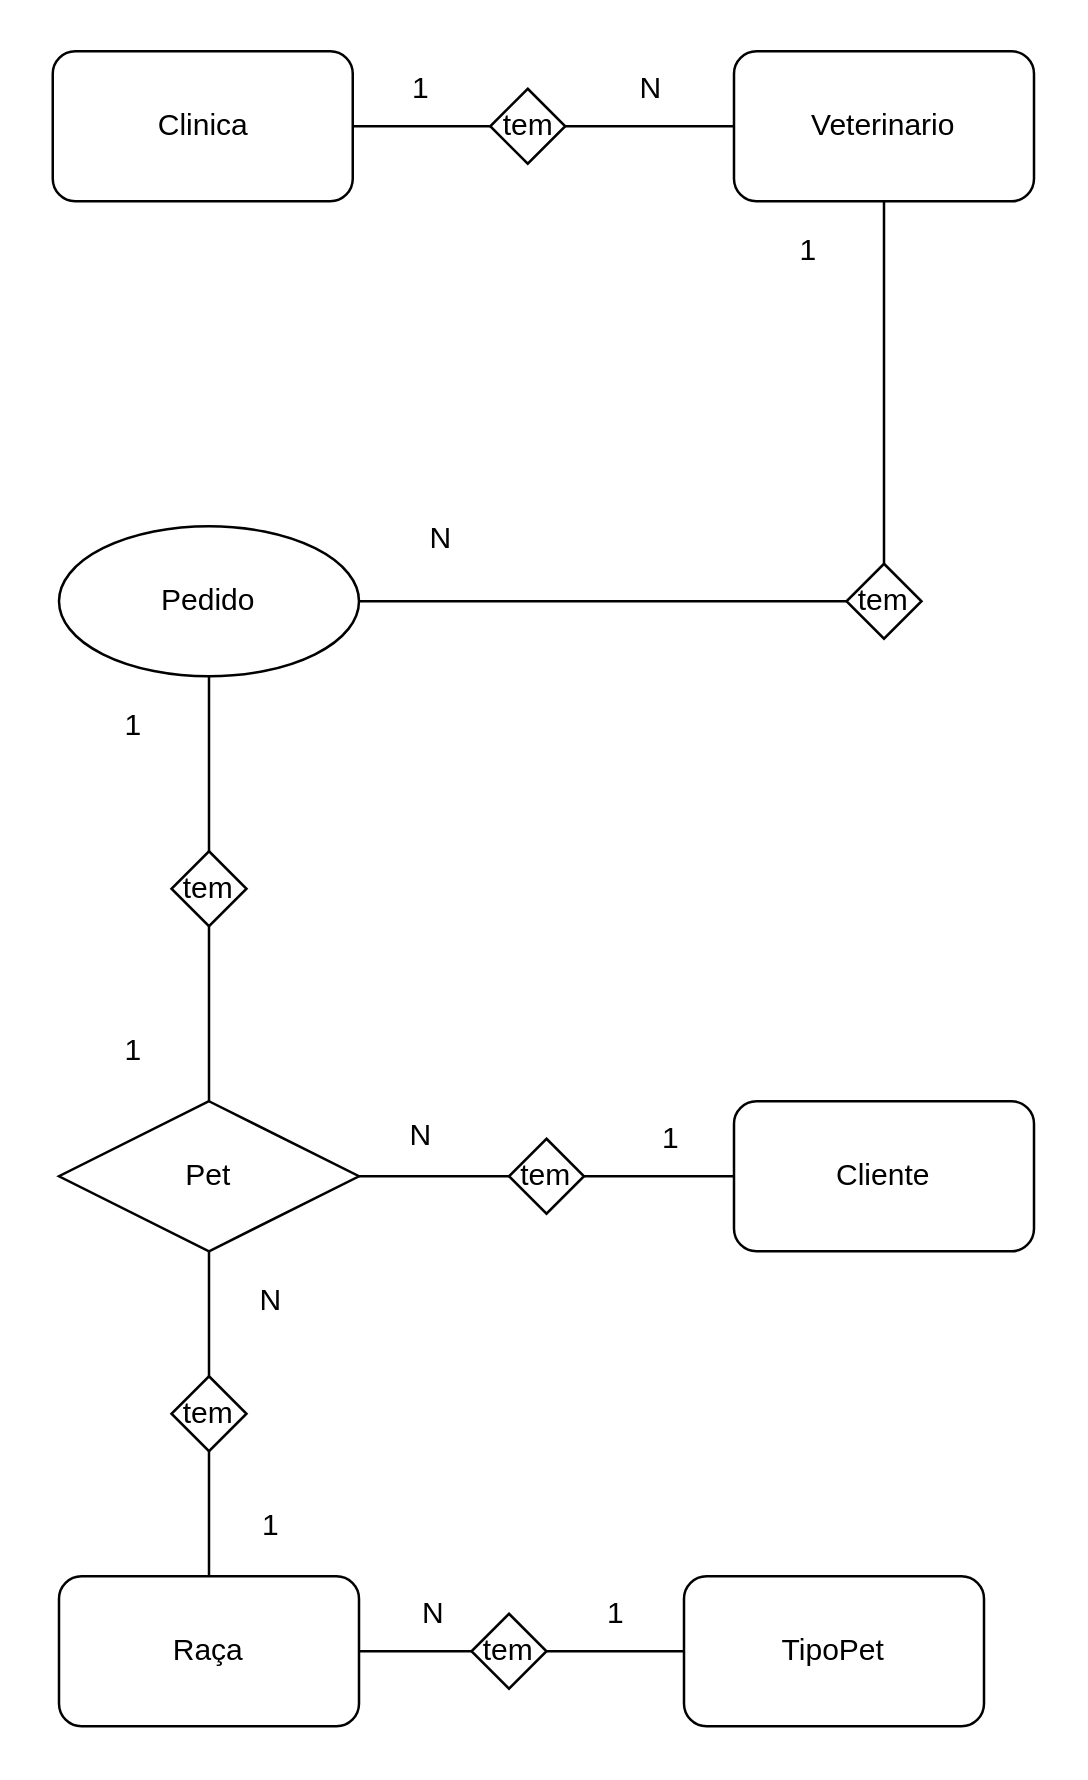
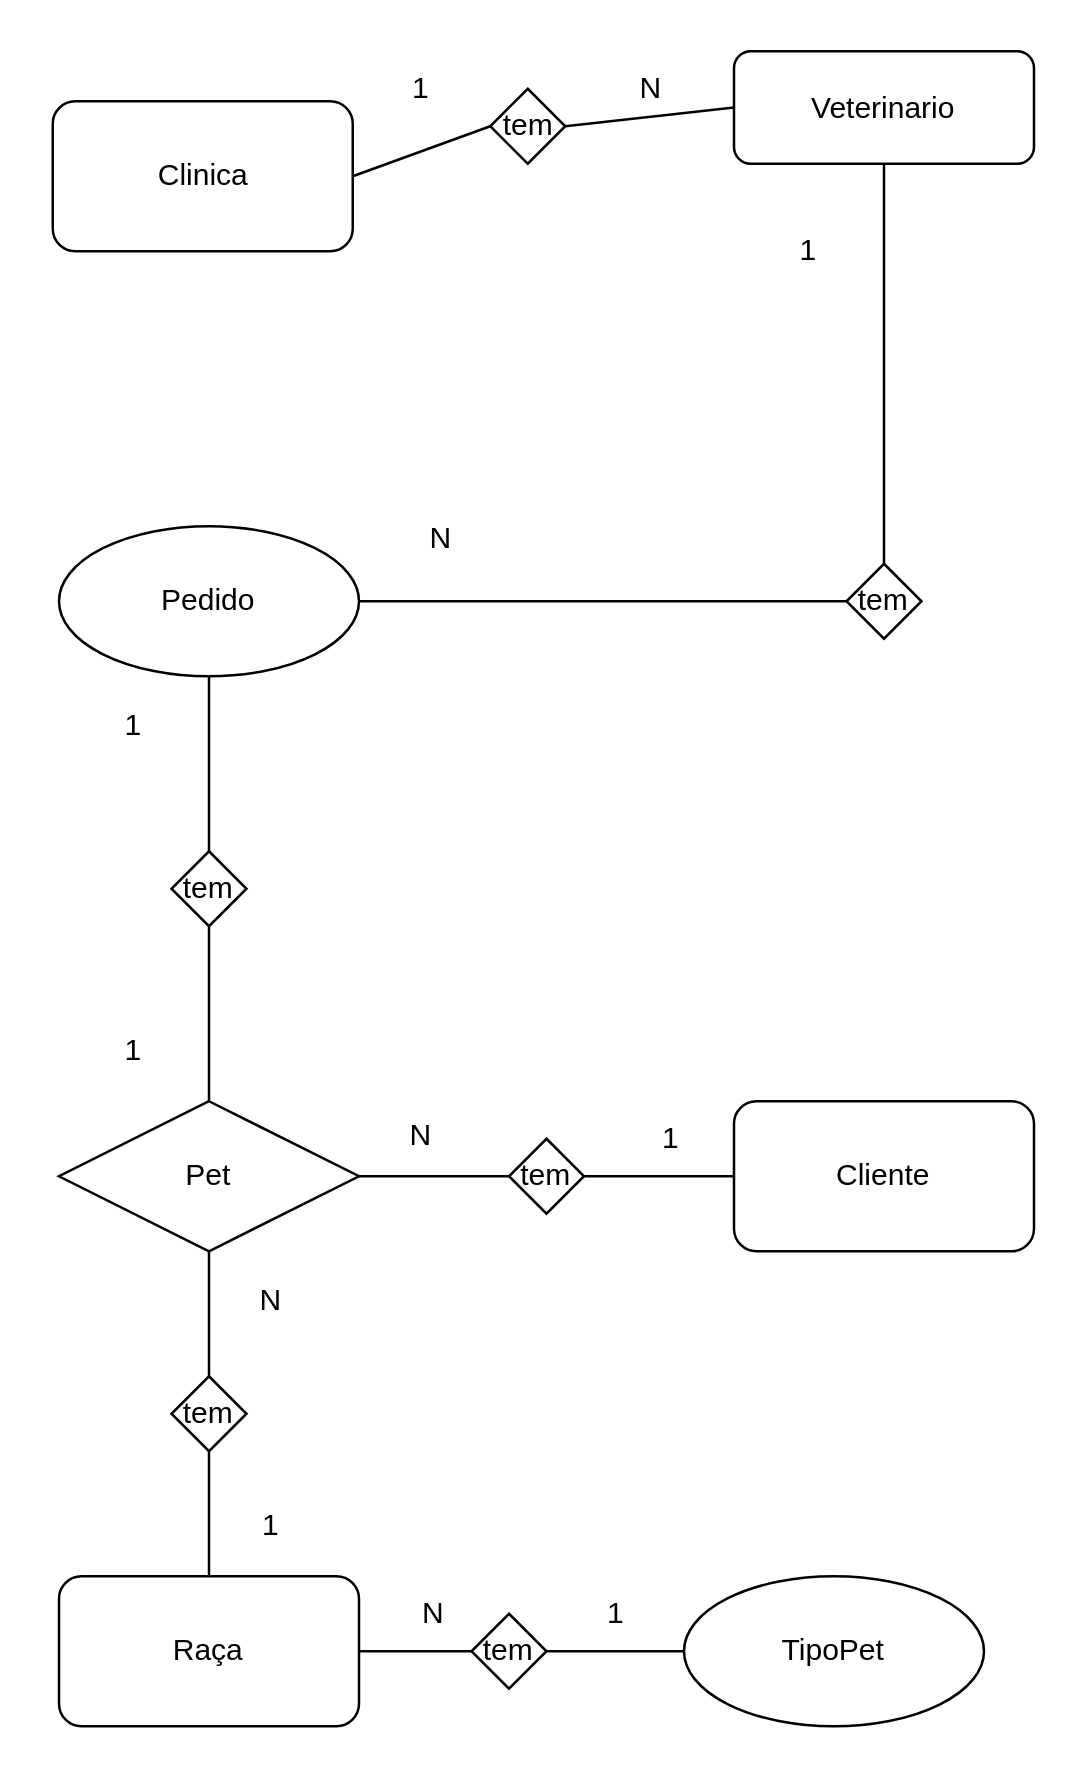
(203, 126) -> (203, 176)
(884, 126) -> (884, 108)
(834, 1651) -> (834, 1651)
